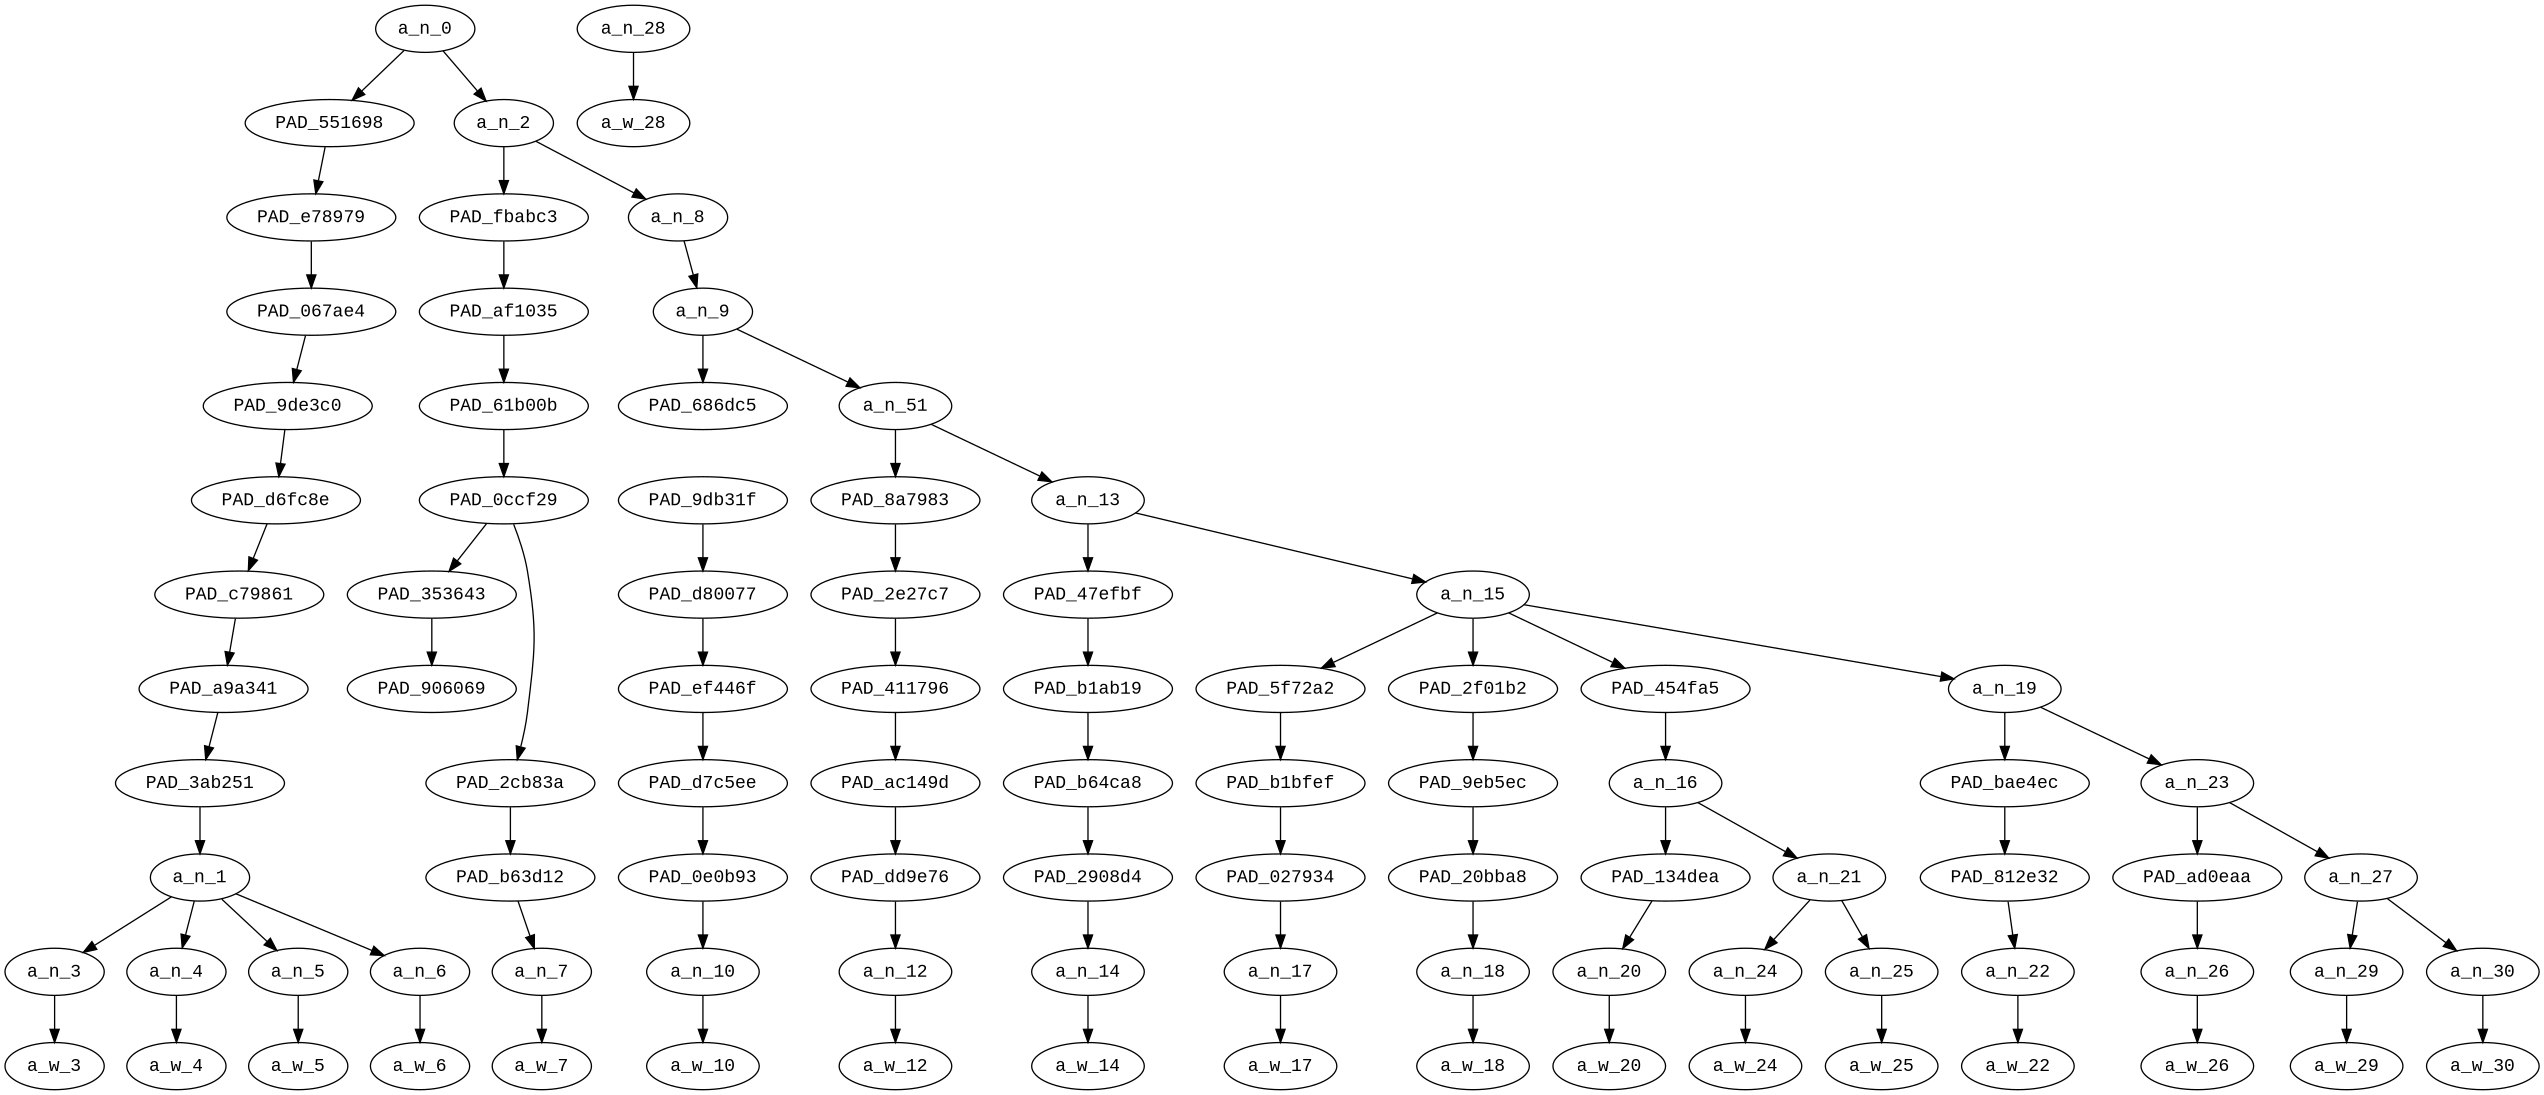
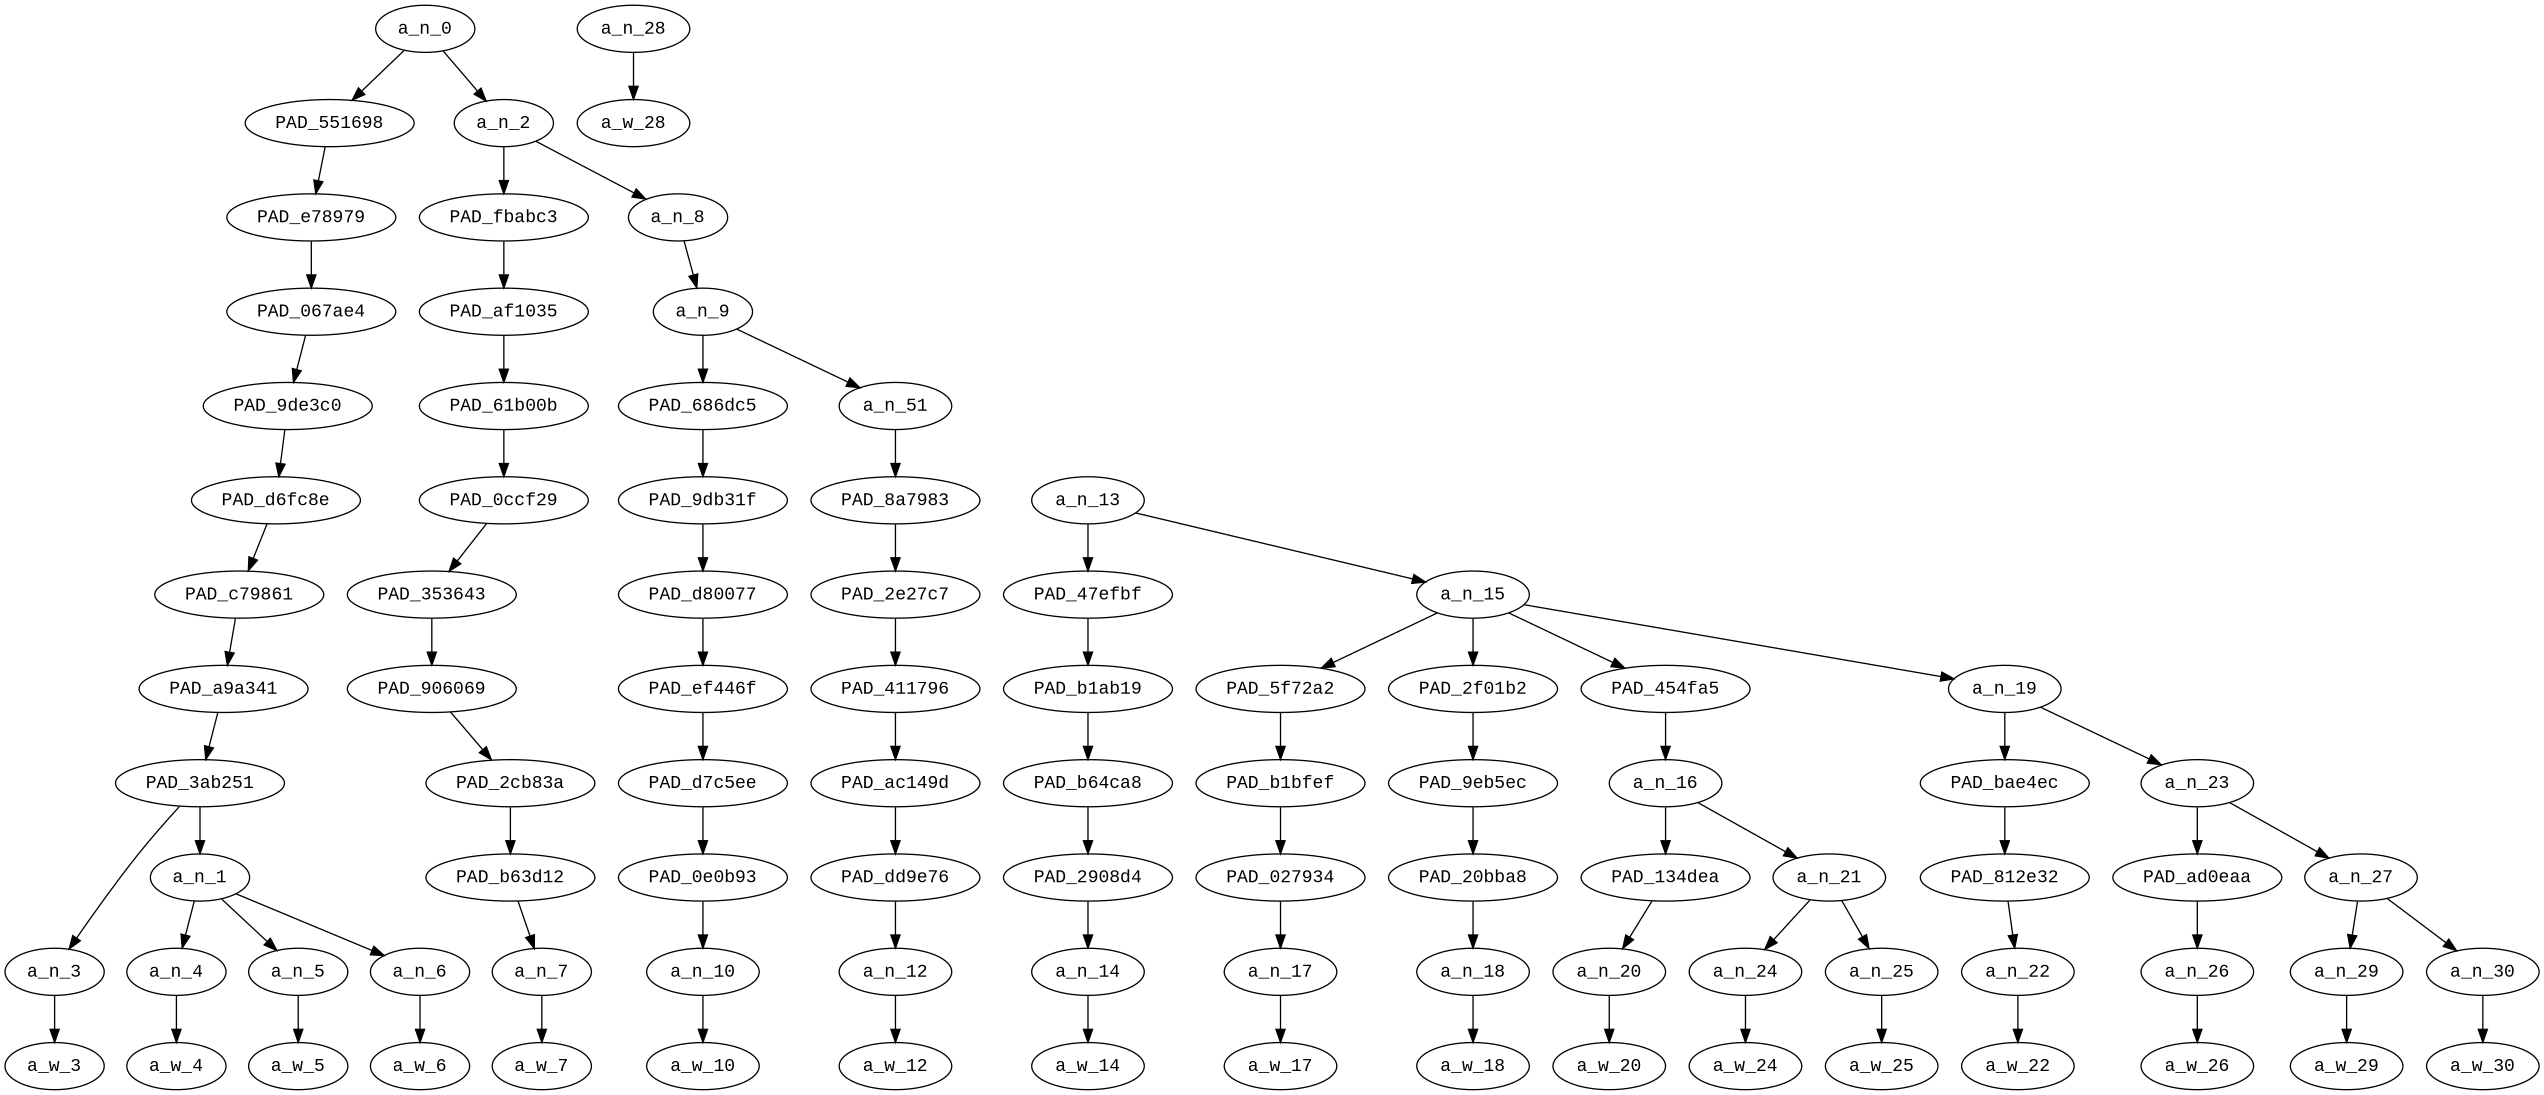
none -> (703, 447)
(986, 450) -> none
(534, 635) -> (467, 731)
(133, 921) -> (126, 870)
